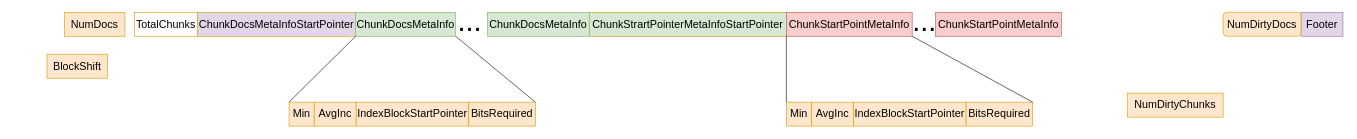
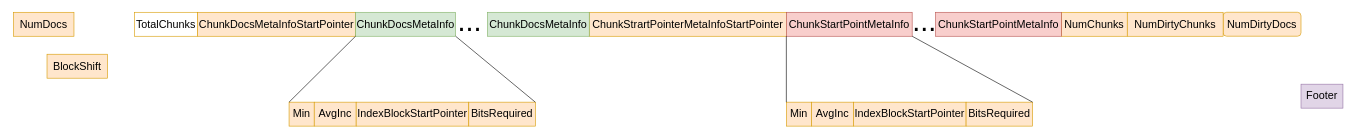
(94, 24) -> (43, 24)
(276, 24) -> (276, 24)
(688, 24) -> (688, 24)
none -> (1095, 24)
(1323, 24) -> (1323, 96)
(1176, 105) -> (1176, 24)
